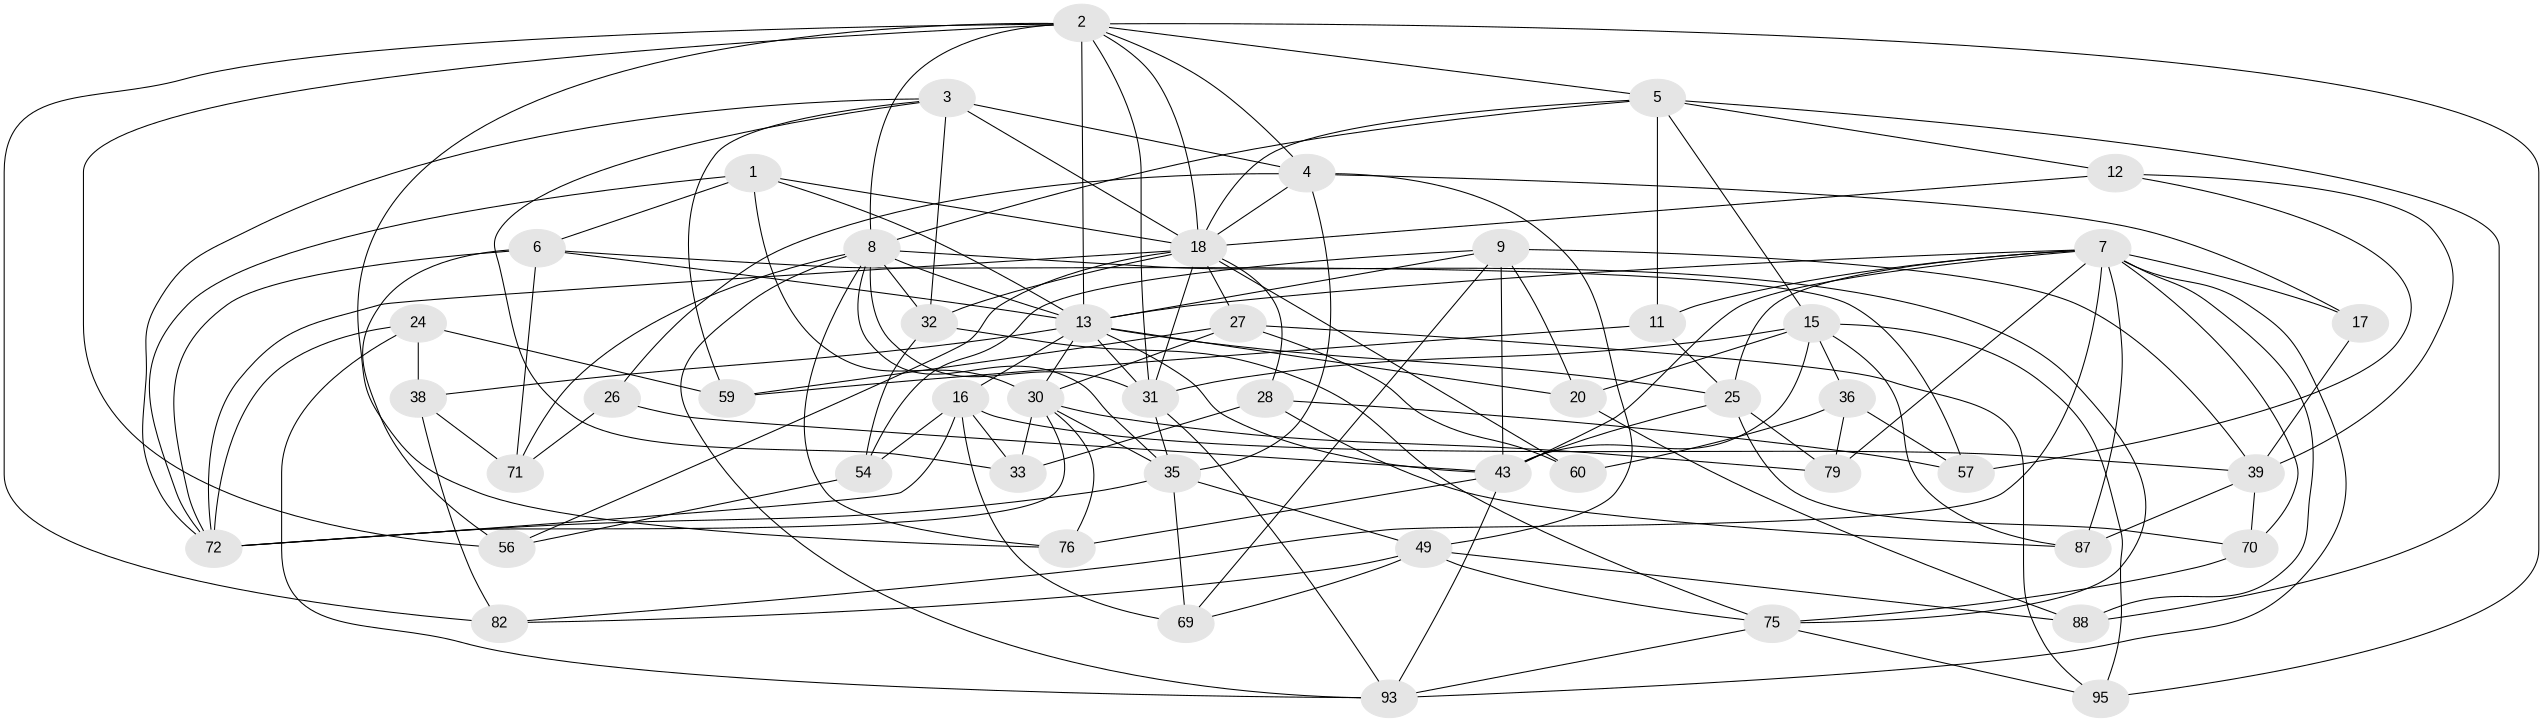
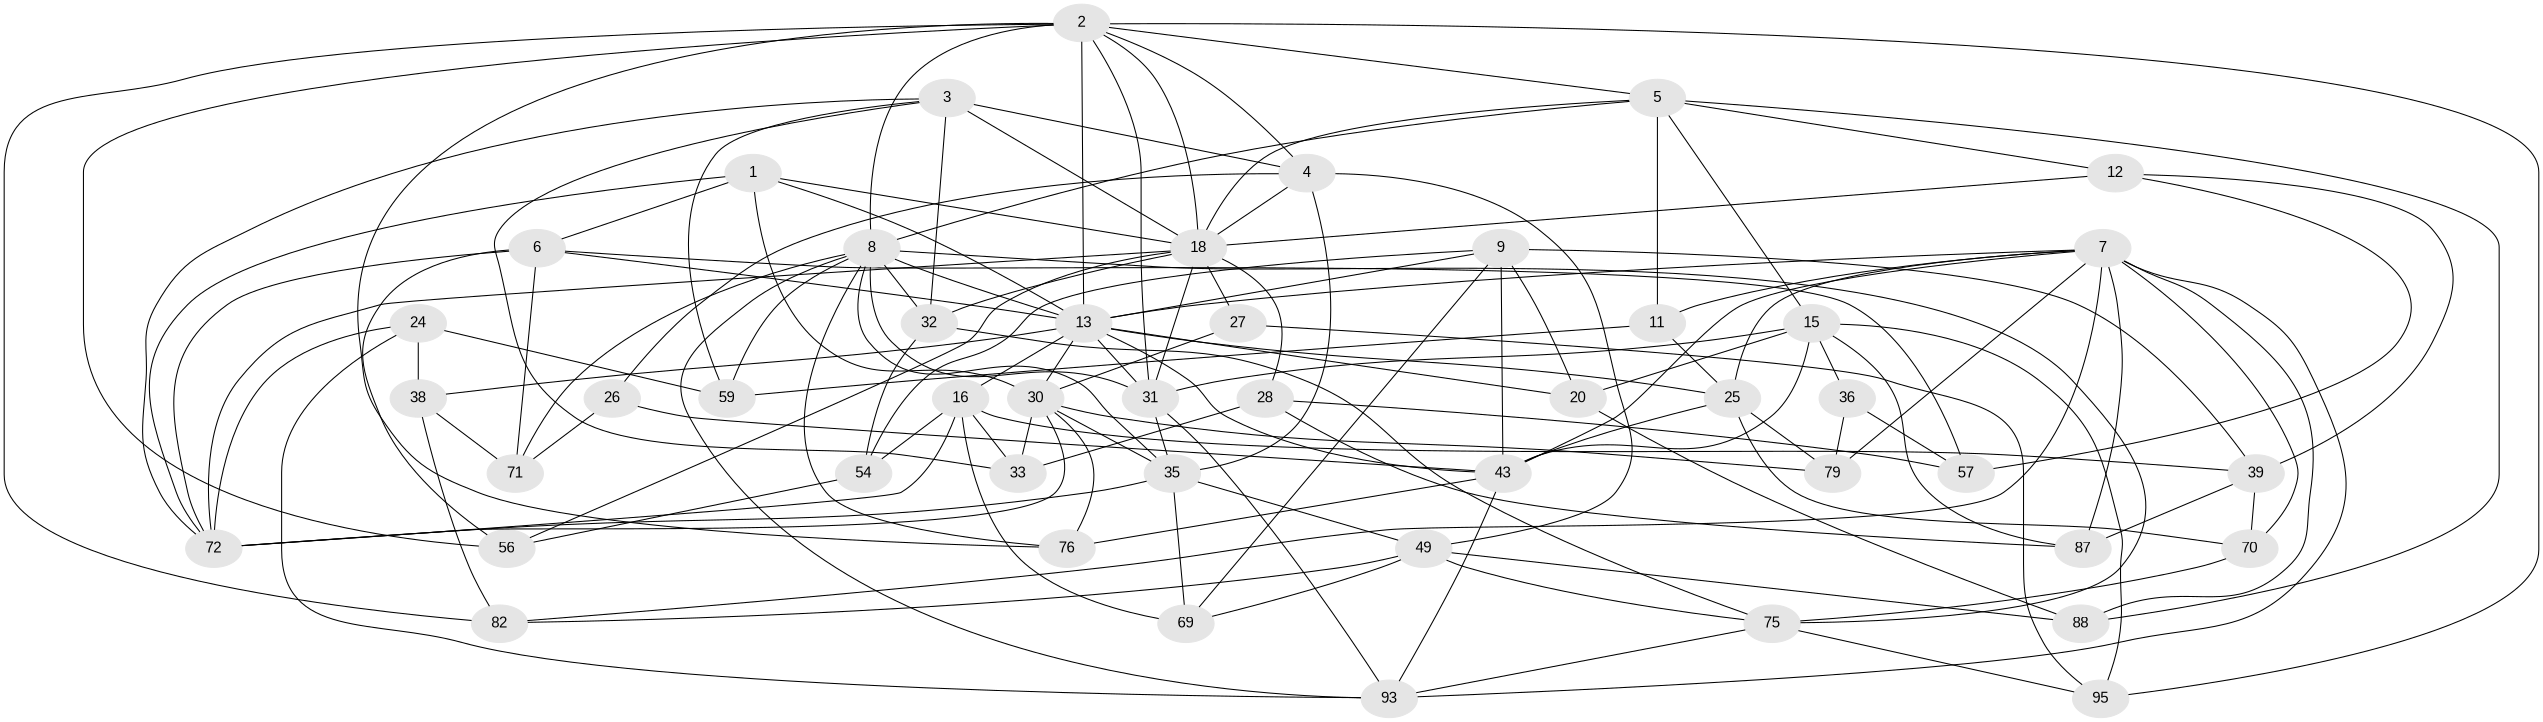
(2360, 323) -> none
(983, 362) -> (777, 306)
(1578, 474) -> none
